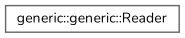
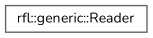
(92, 19) -> (76, 19)
